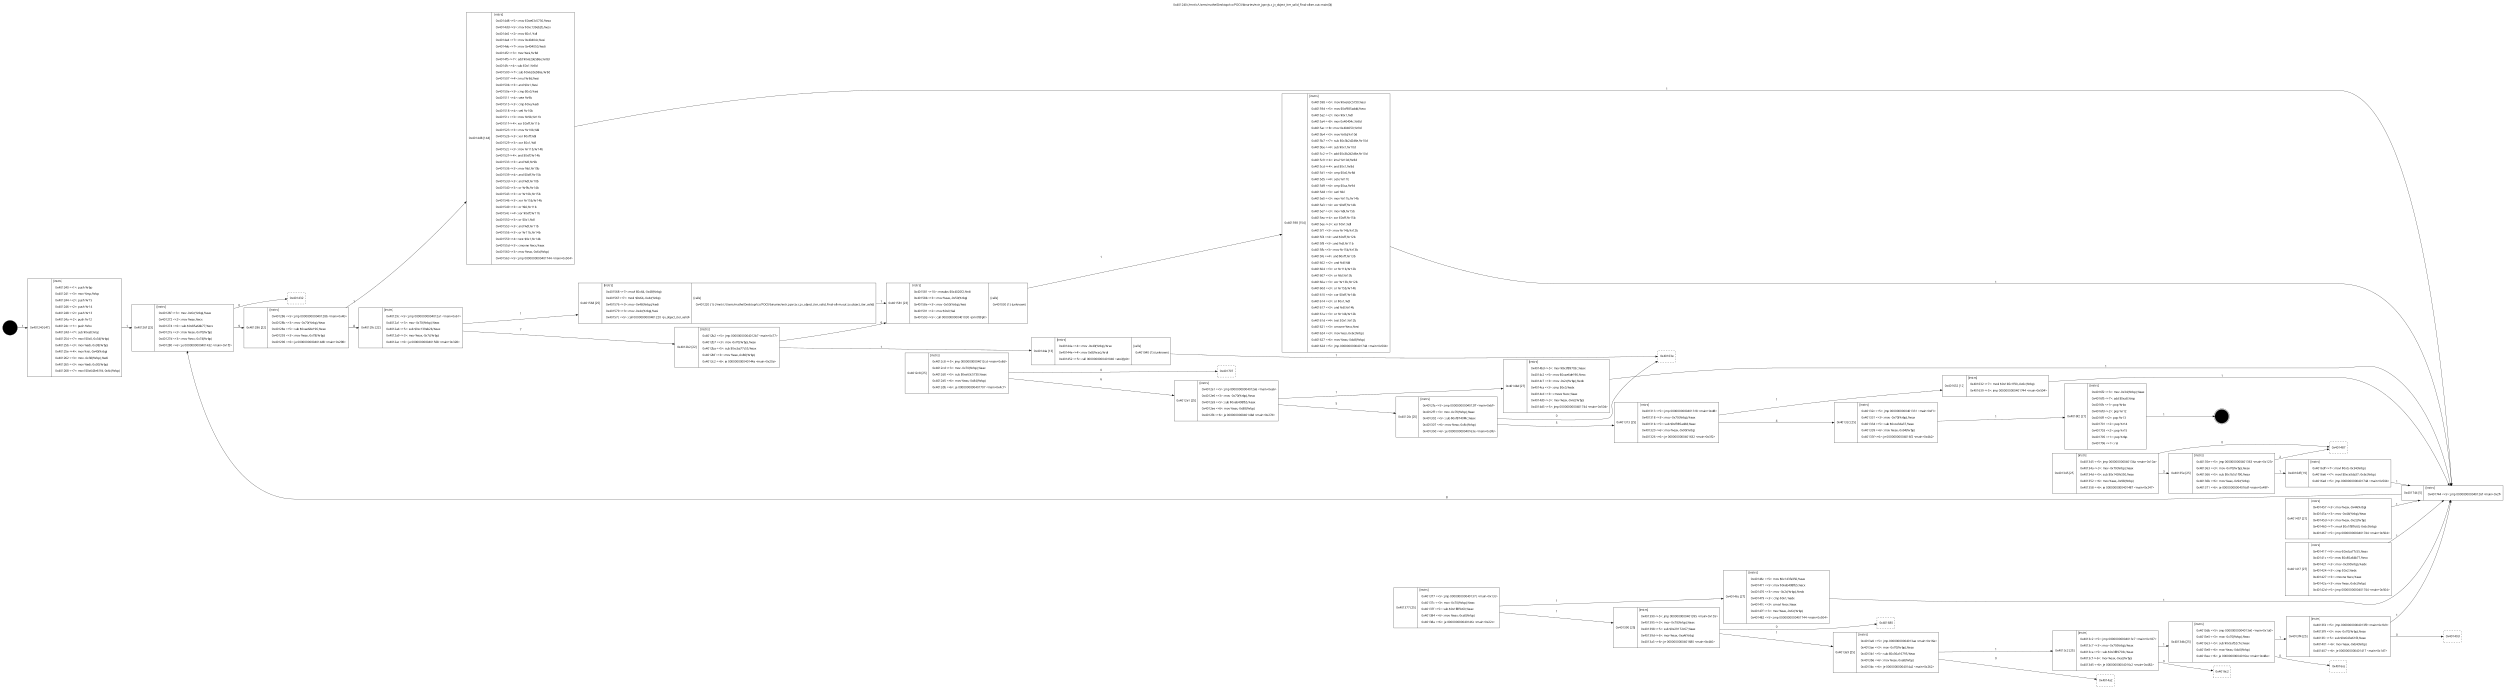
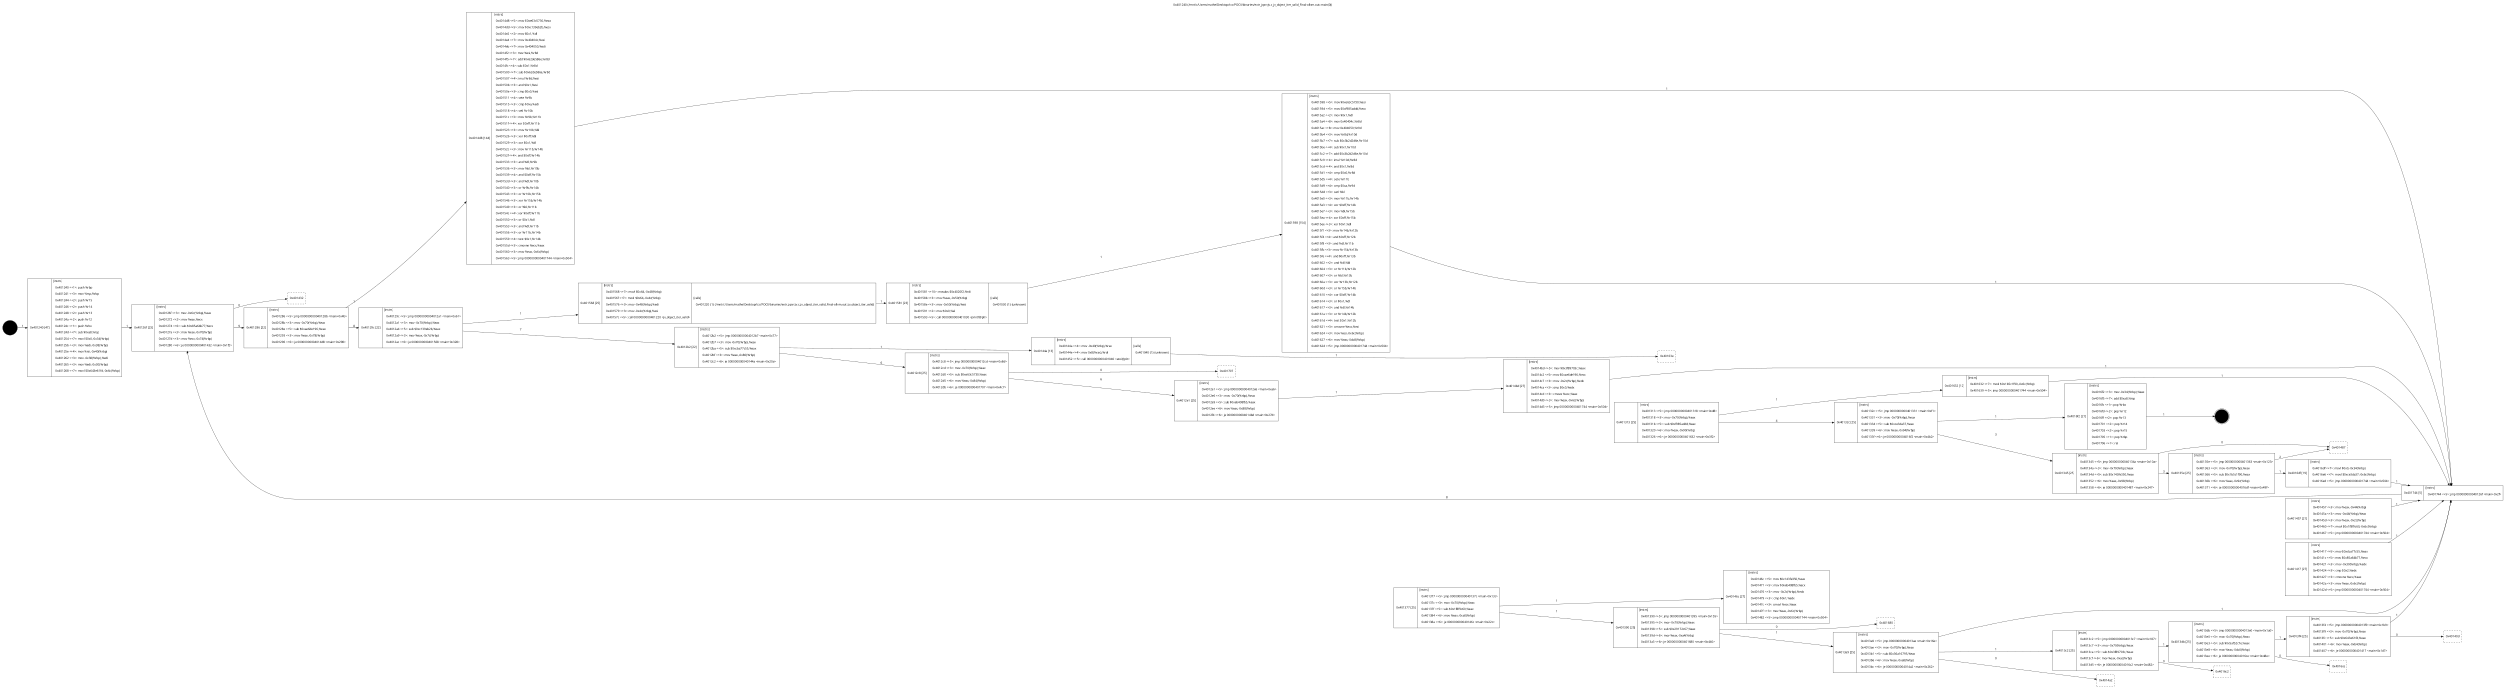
(832, 333) -> (841, 360)
(1447, 417) -> none
none -> (1994, 448)
(2168, 602) -> (2227, 611)
